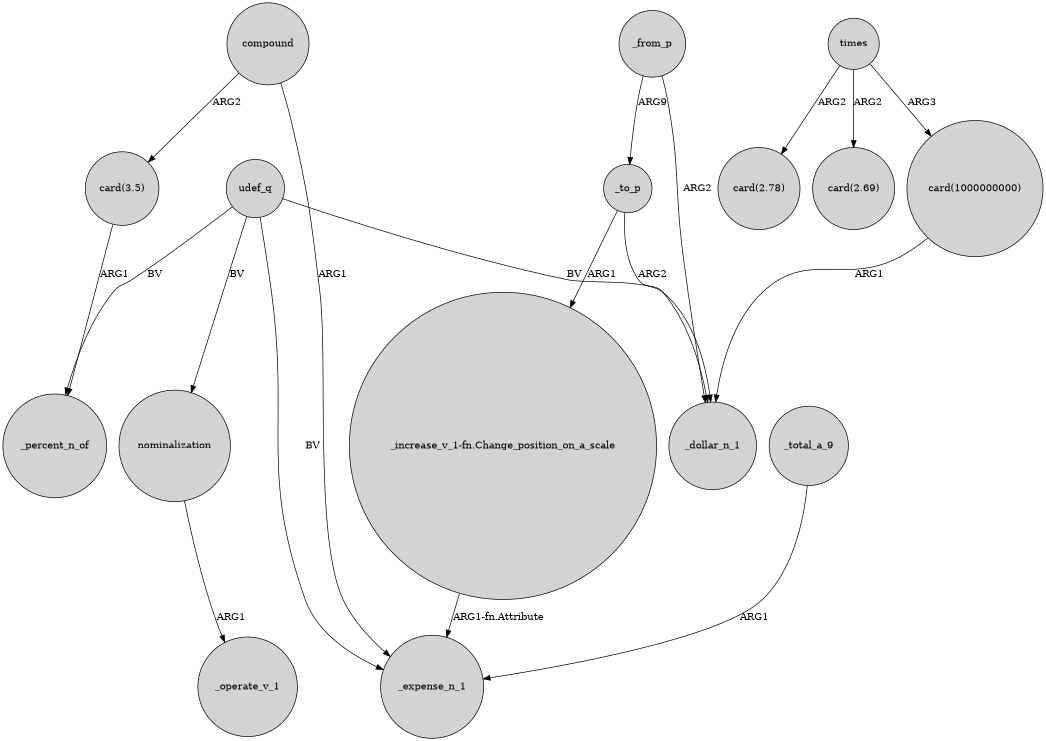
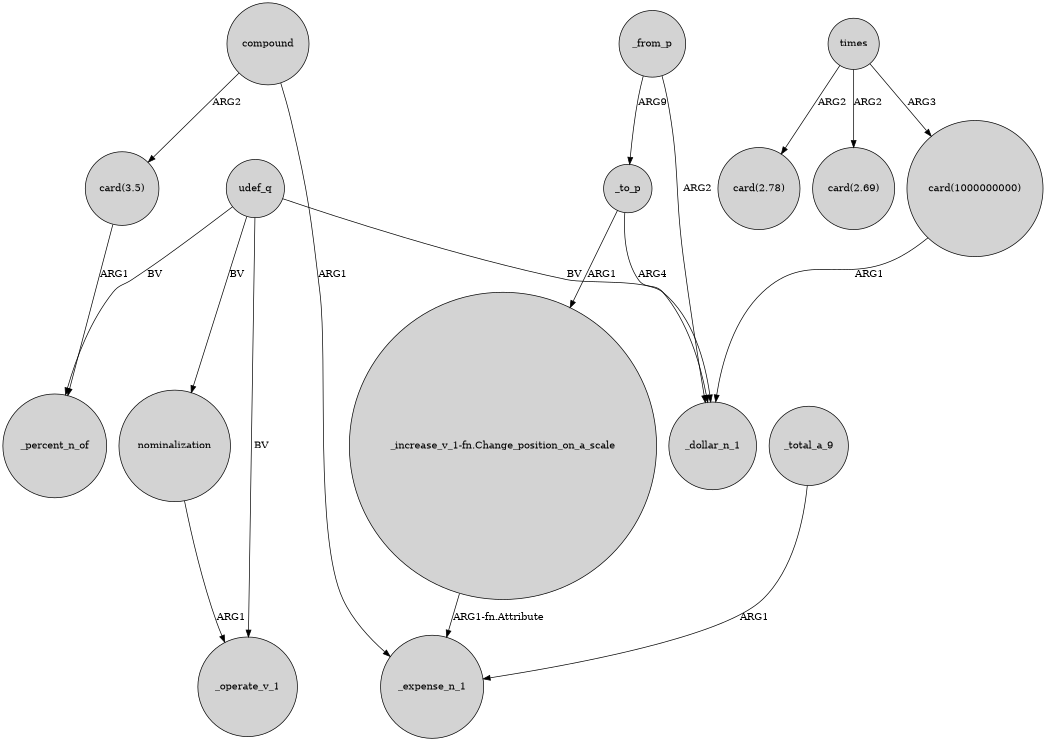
(653, 274) -> (653, 274)
(278, 460) -> (252, 424)
